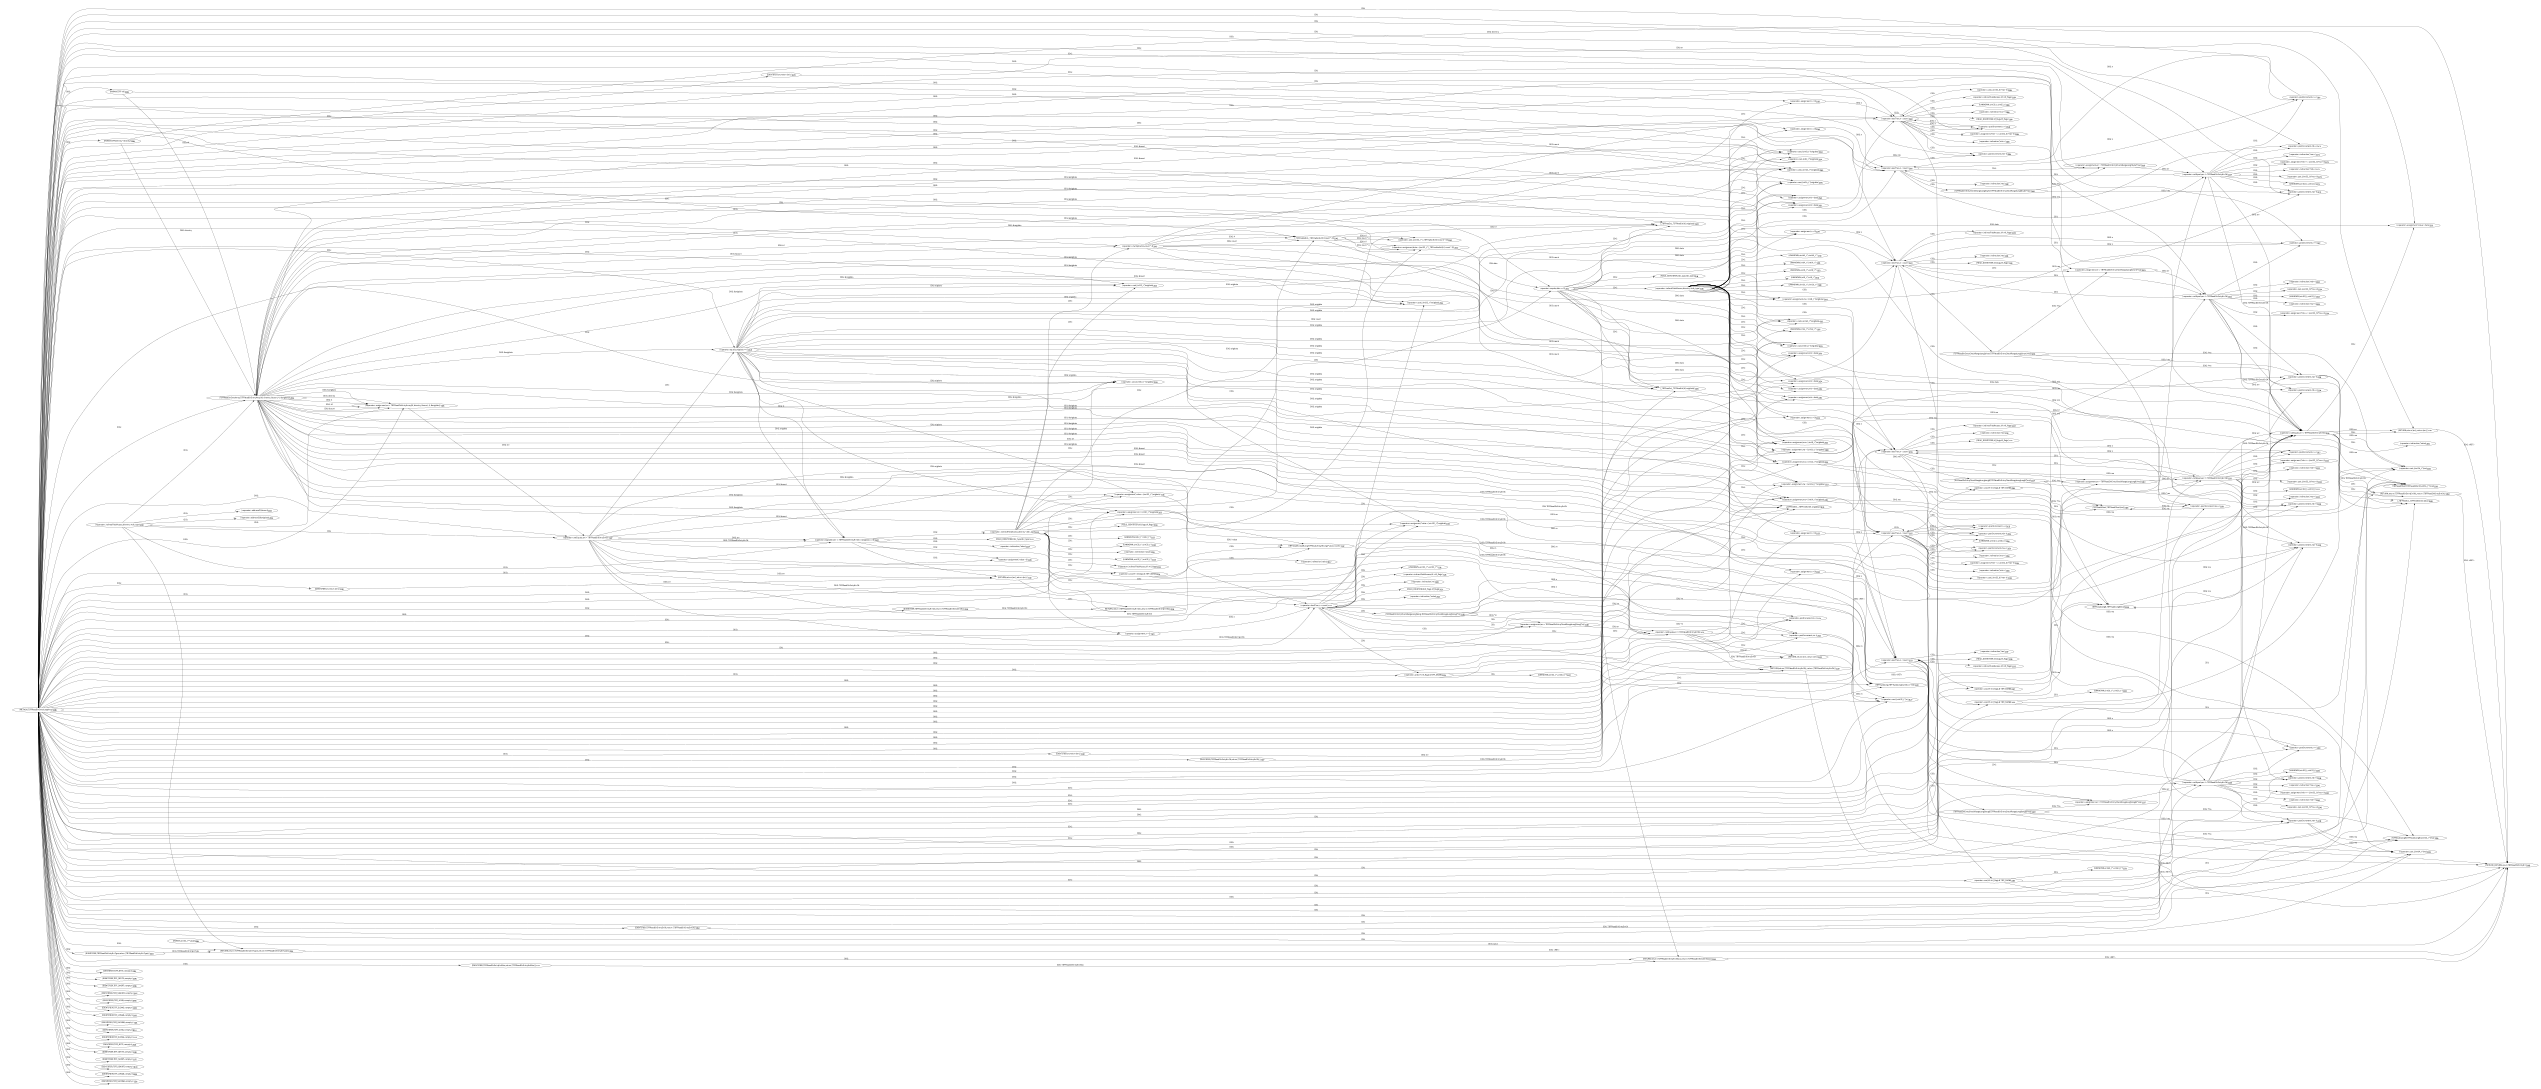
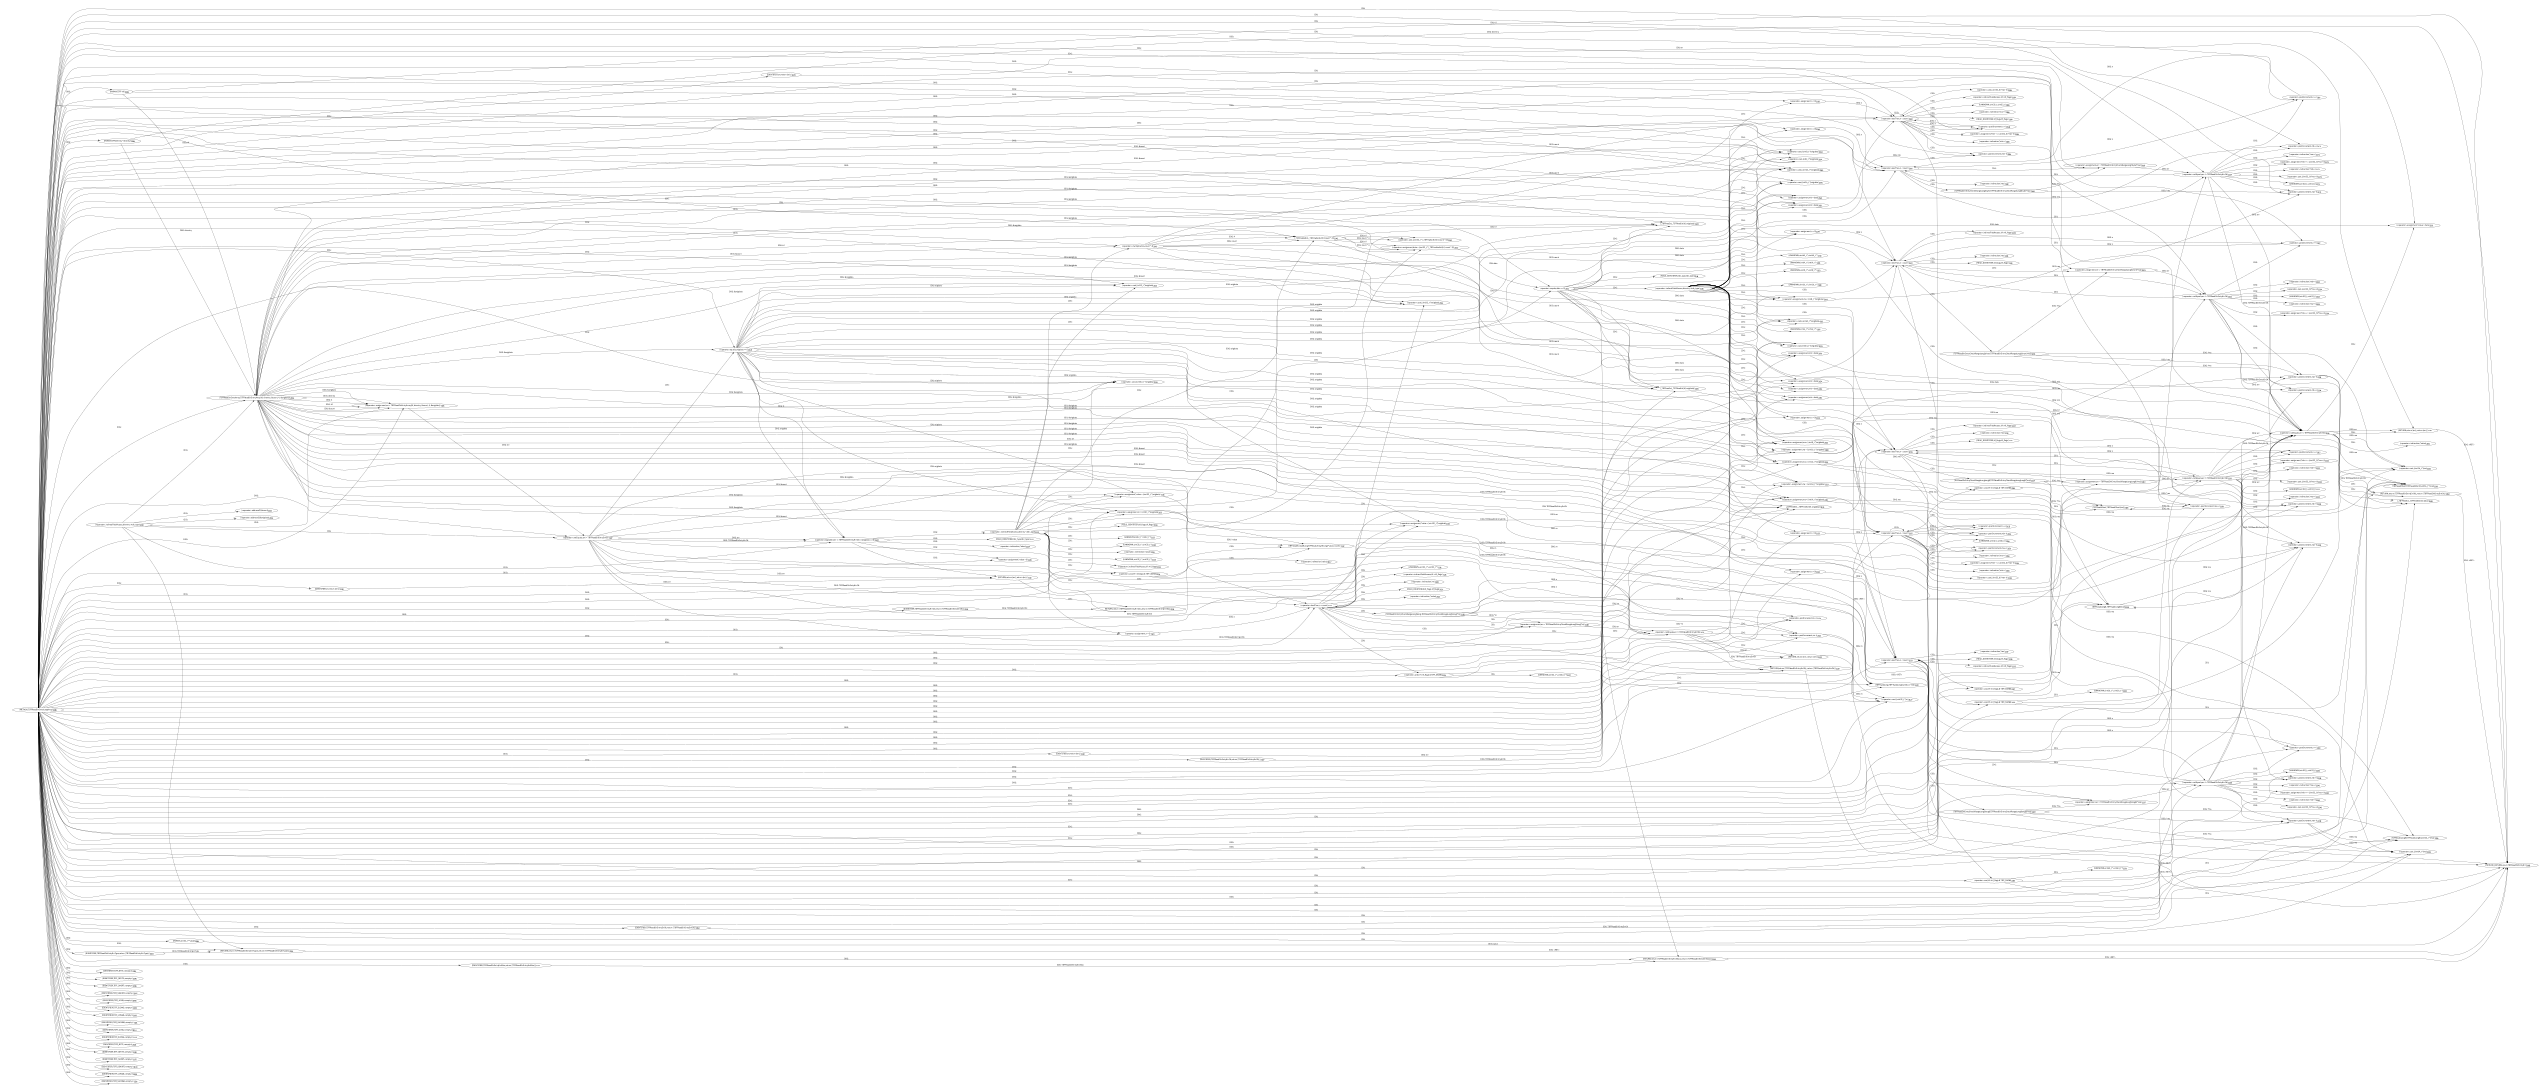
none -> (1719, 19)
(1805, 278) -> none
(1316, 319) -> (1316, 319)
(1269, 343) -> (1274, 333)
none -> (56, 909)
